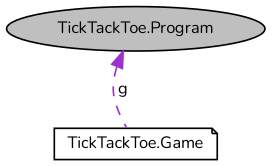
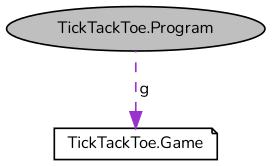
(114, 98) -> (136, 81)
